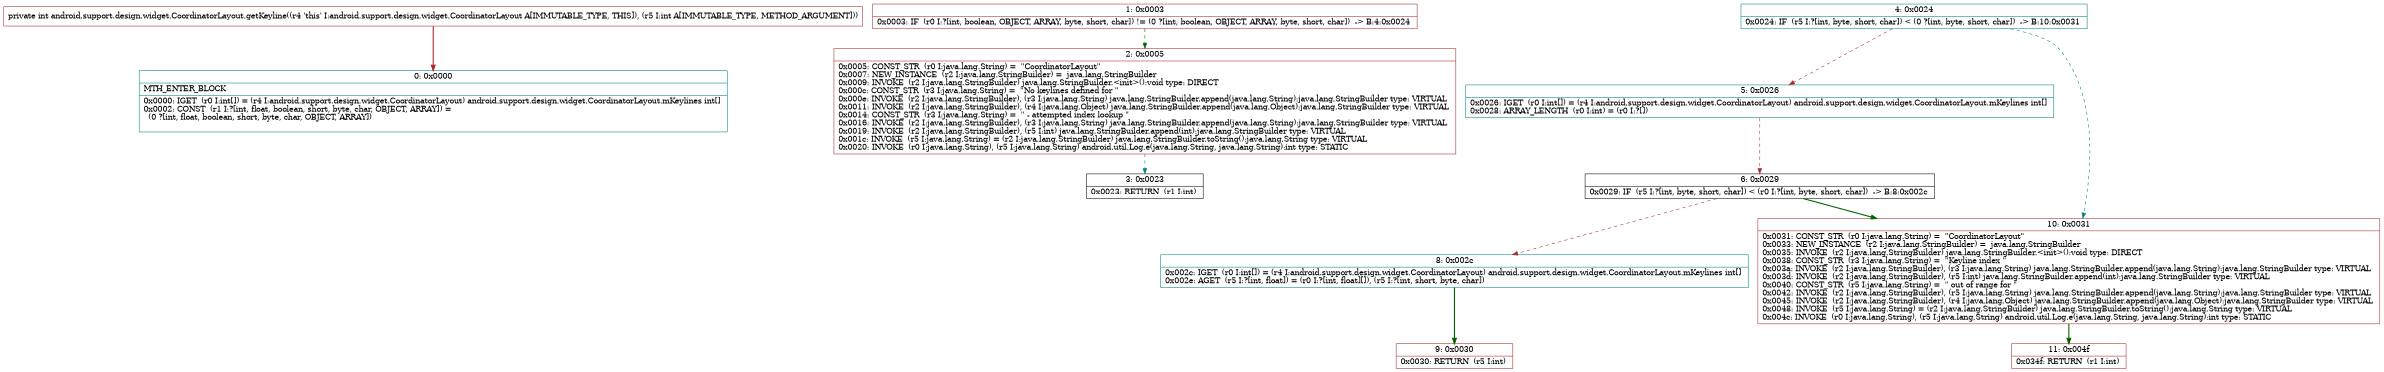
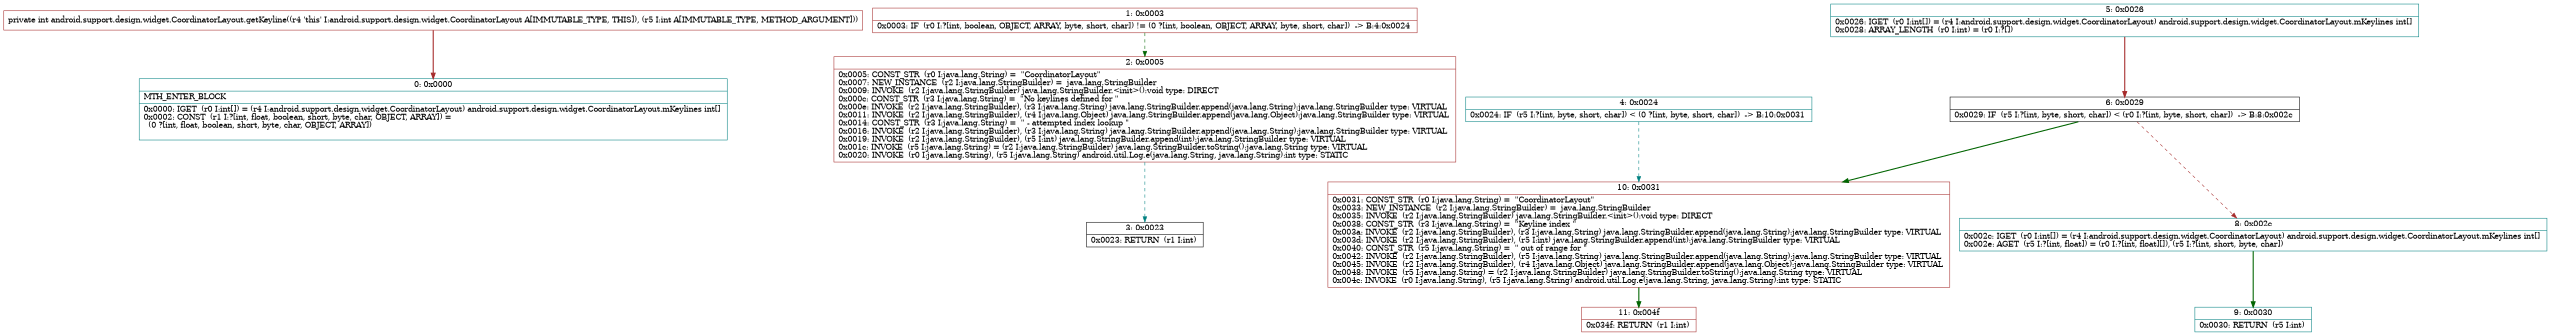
(1843, 55) -> none
(1760, 143) -> (2125, 64)
(1454, 356) -> (2253, 320)
